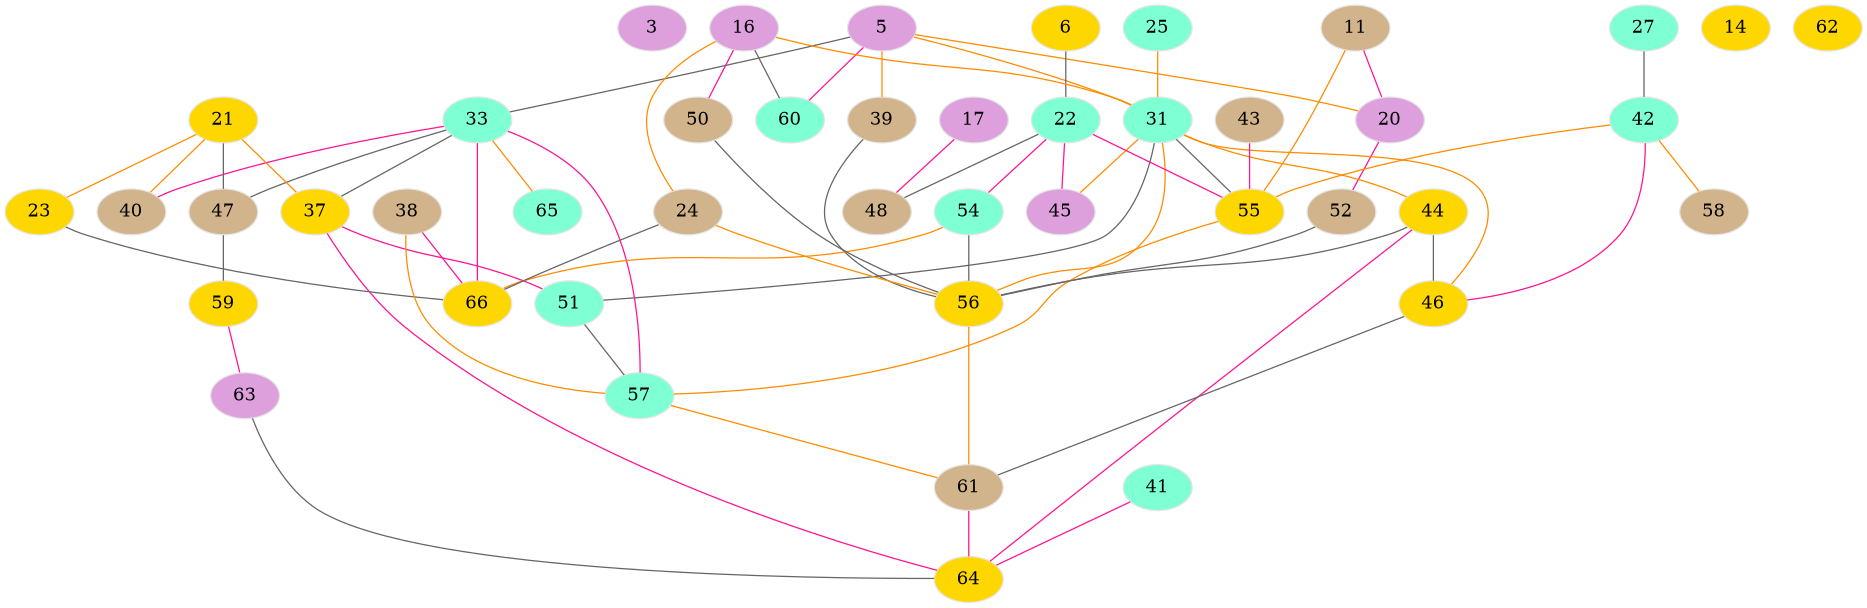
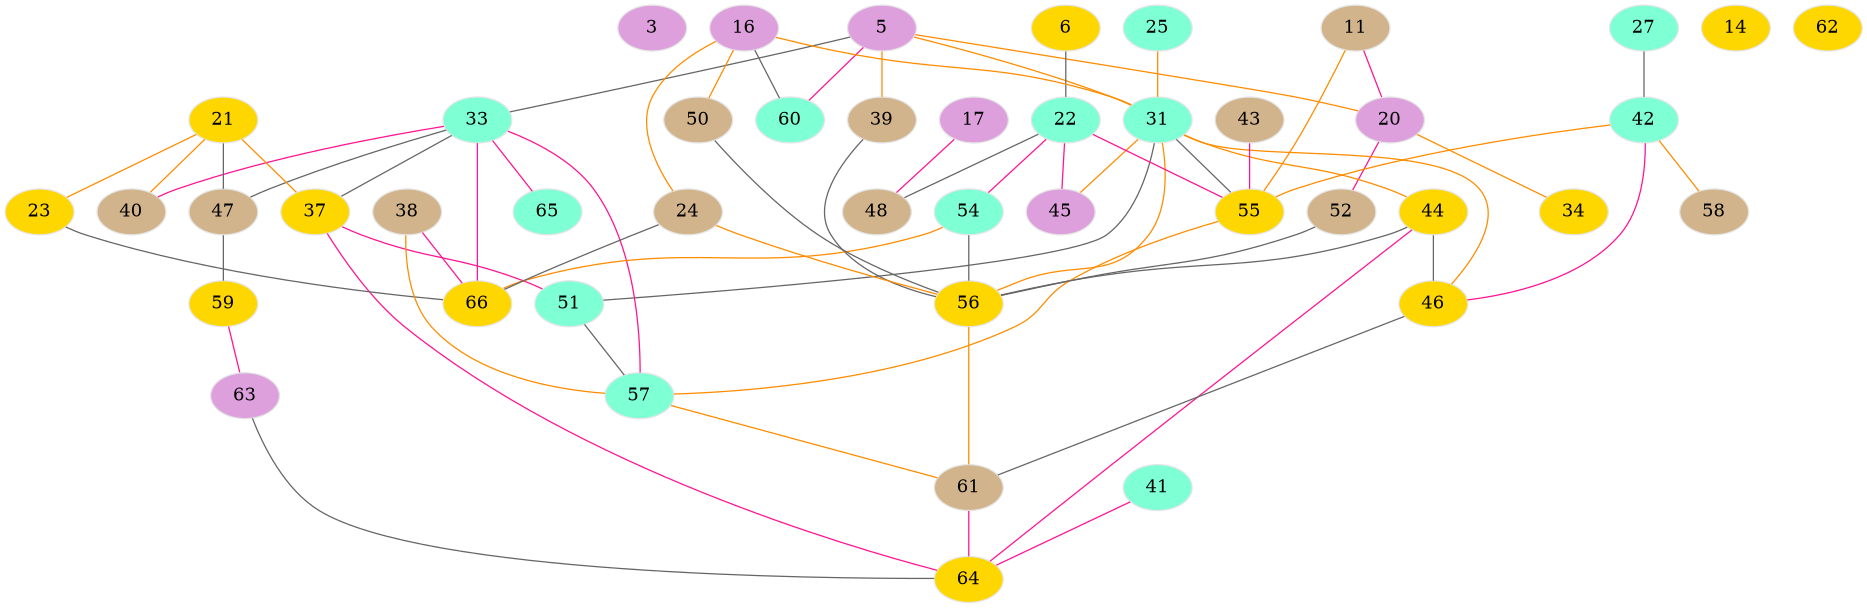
(721, 75) -> (721, 75)
(512, 166) -> (512, 166)
none -> (1574, 212)
